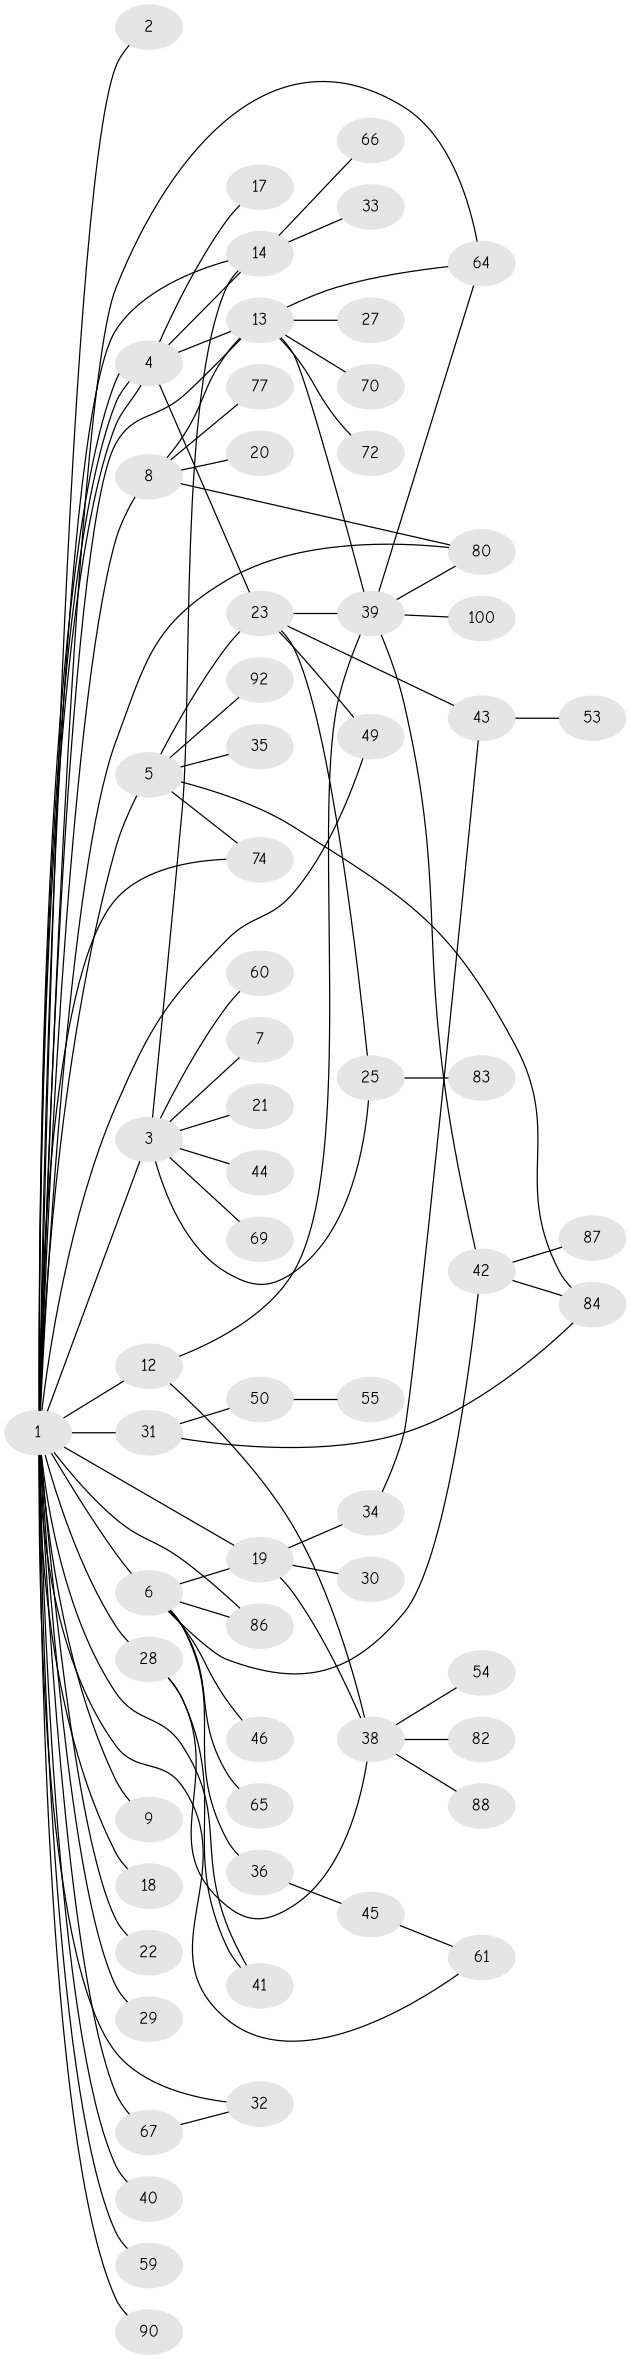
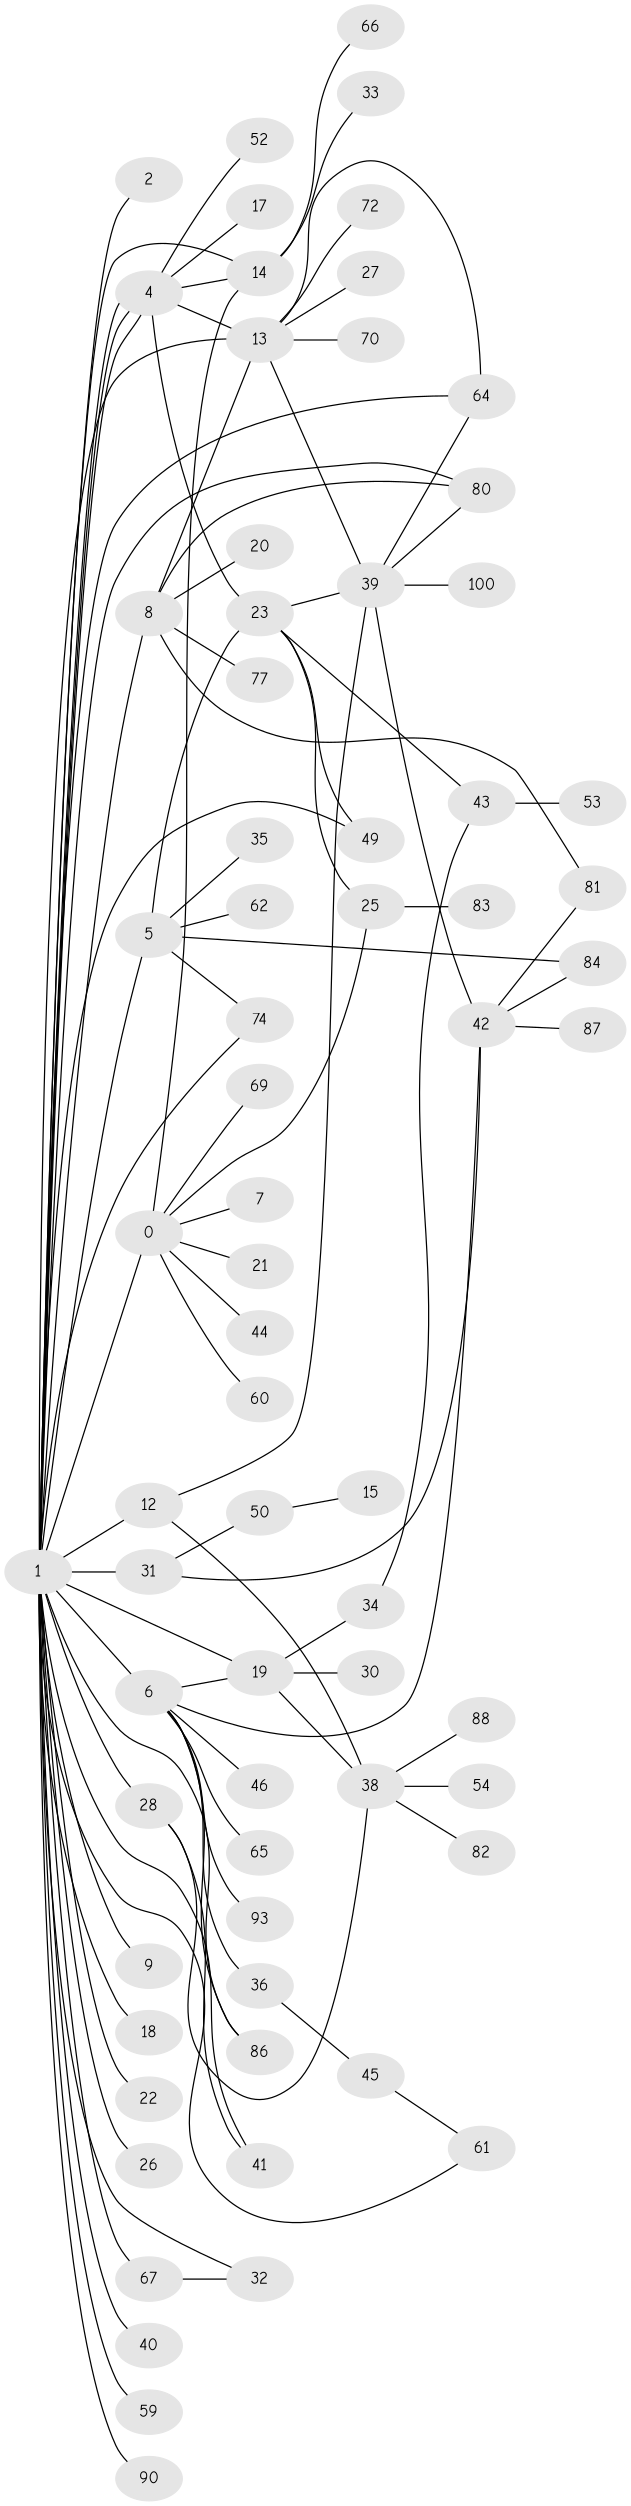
none -> (260, 140)
(260, 680) -> (260, 907)
none -> (593, 888)
(149, 1140) -> (149, 1233)
(371, 1399) -> (371, 1493)
(394, 1435) -> (450, 1408)
none -> (260, 1919)
(149, 2019) -> (149, 2166)
